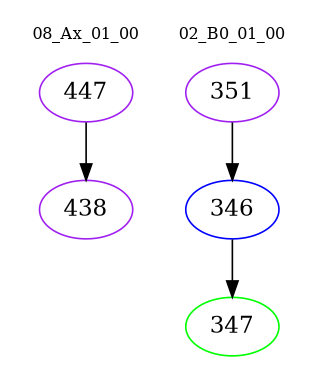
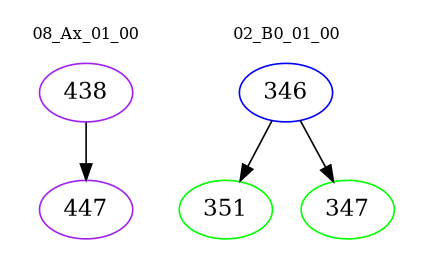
(232, 93) -> (226, 210)
(86, 143) -> (86, 143)
(232, 143) -> (260, 144)
